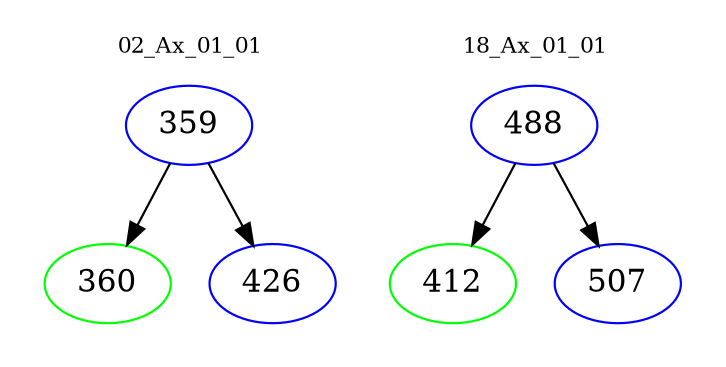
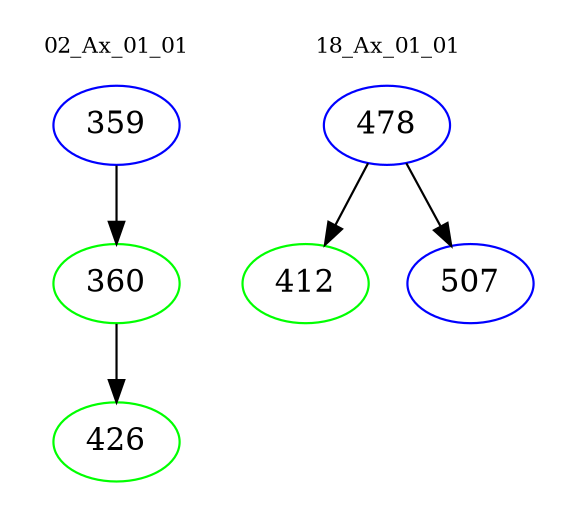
(534, 125) -> (387, 125)
(226, 195) -> (117, 352)
(273, 284) -> (117, 442)
